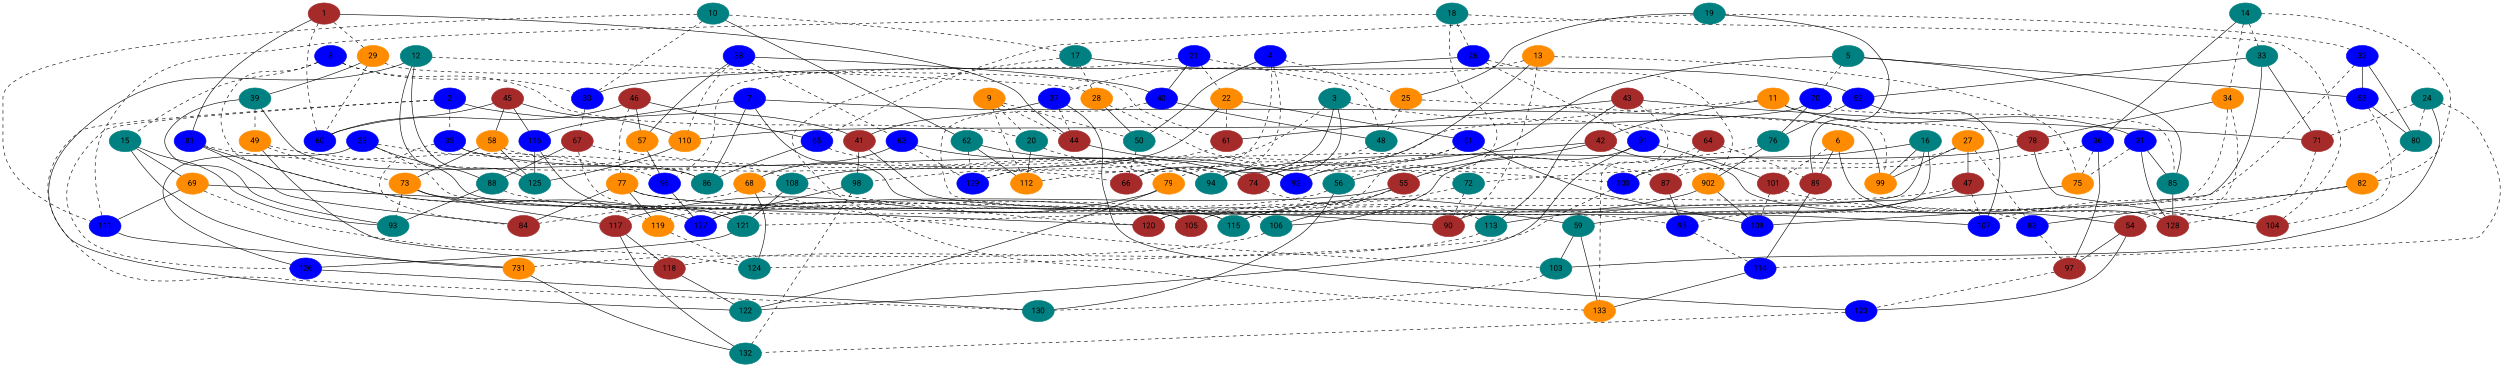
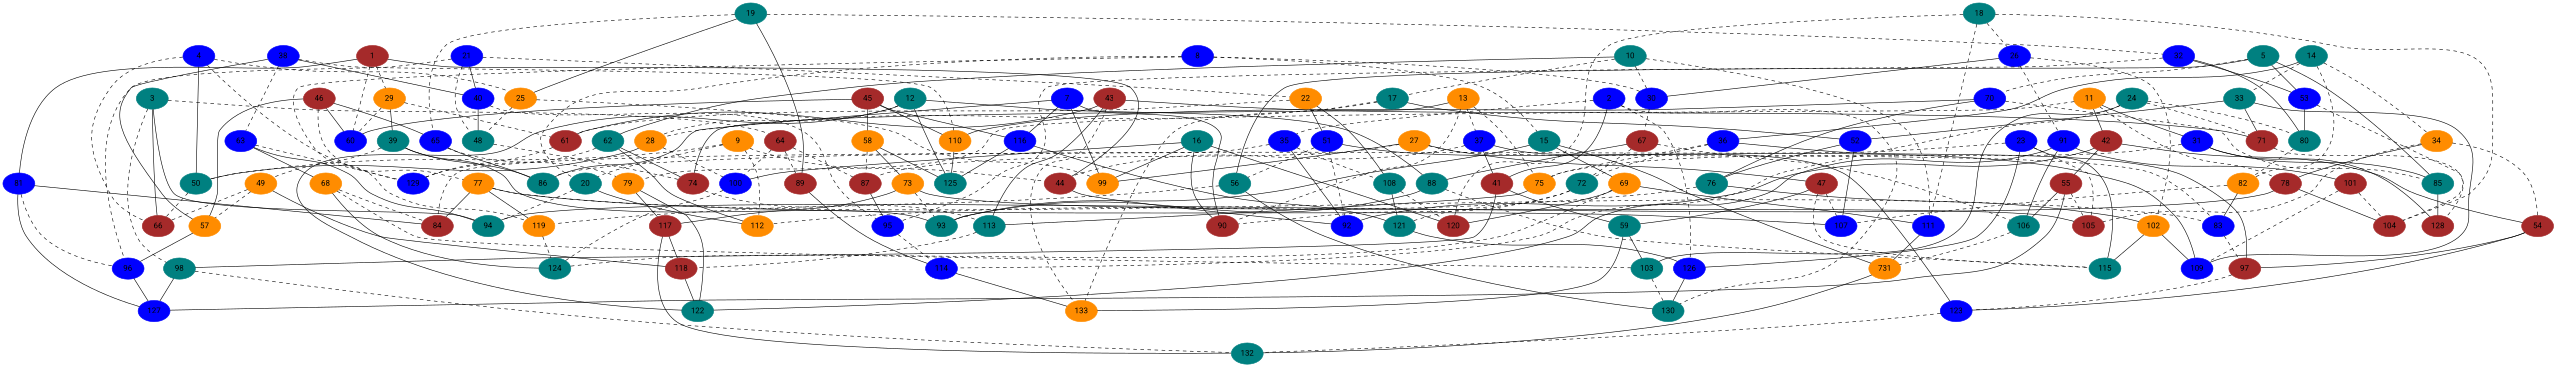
(1838, 141) -> none
(328, 166) -> (237, 202)
(1708, 184) -> (2153, 226)
